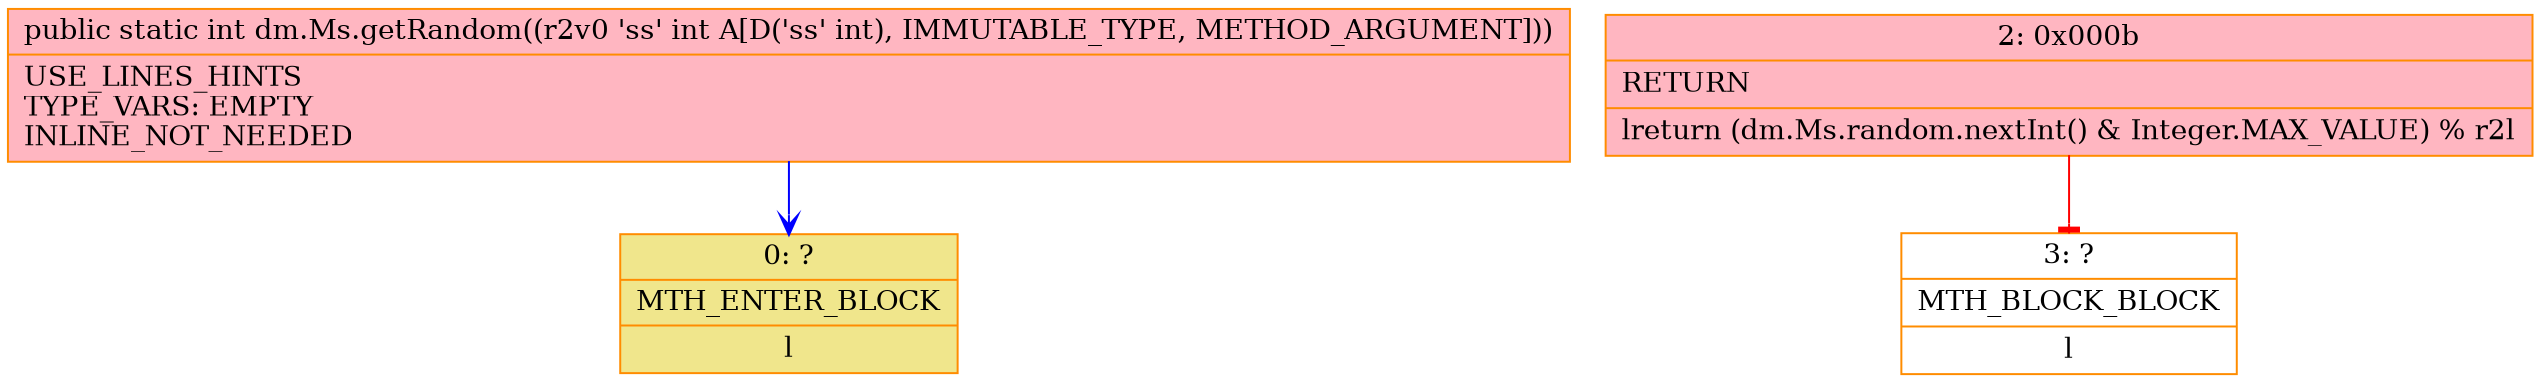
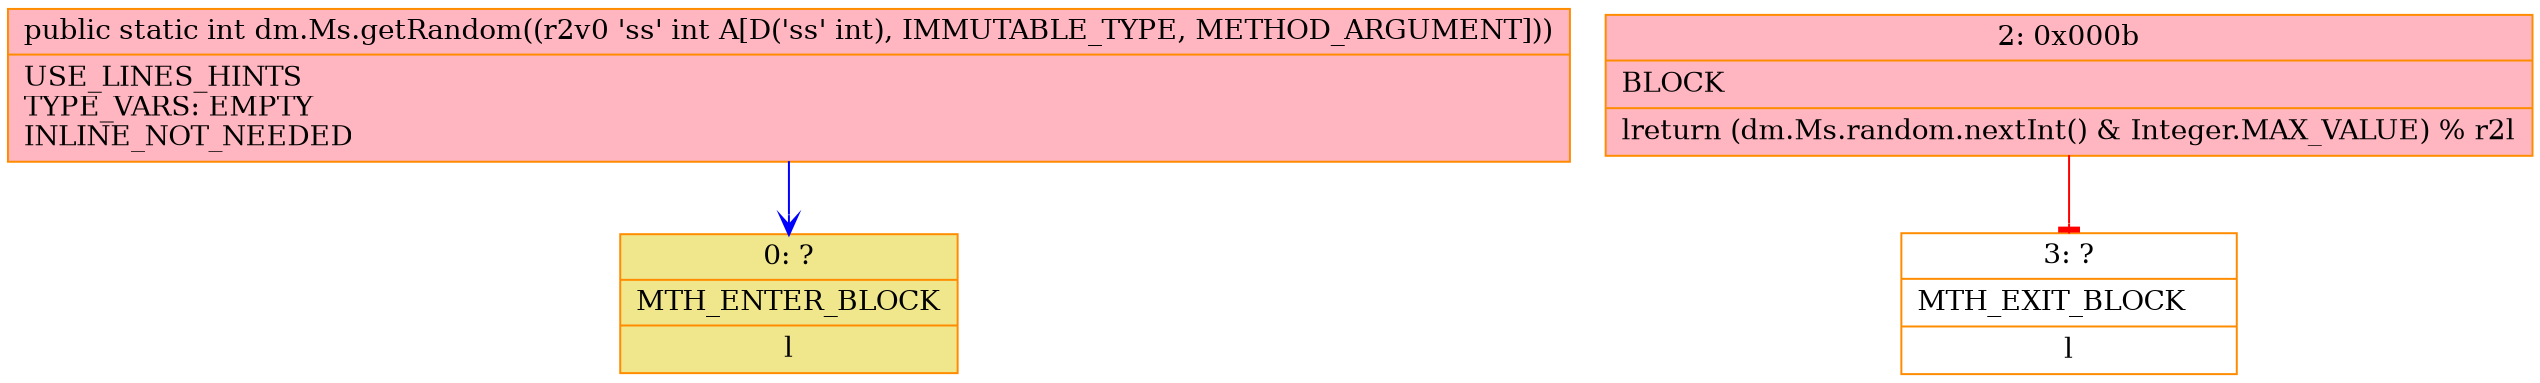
(1686, 83) -> (1673, 83)
(2069, 302) -> (2052, 302)
